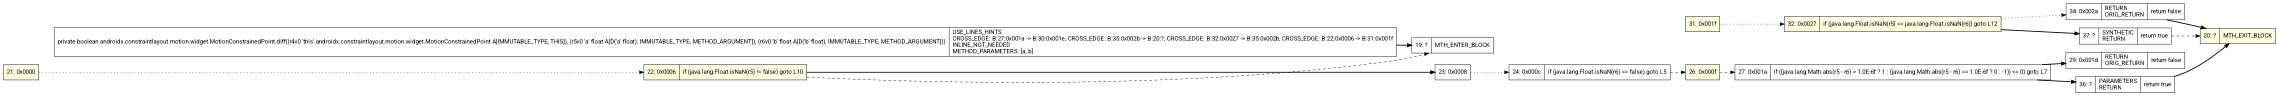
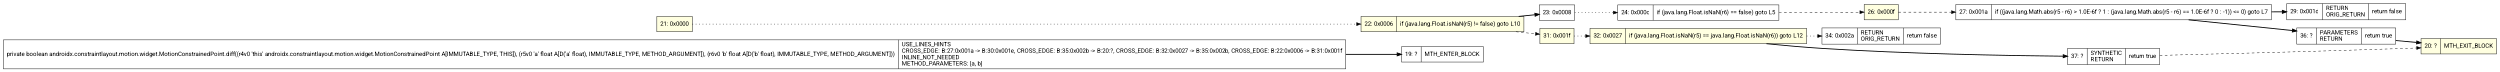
(2184, 24) -> none
(1116, 81) -> (1526, 33)
